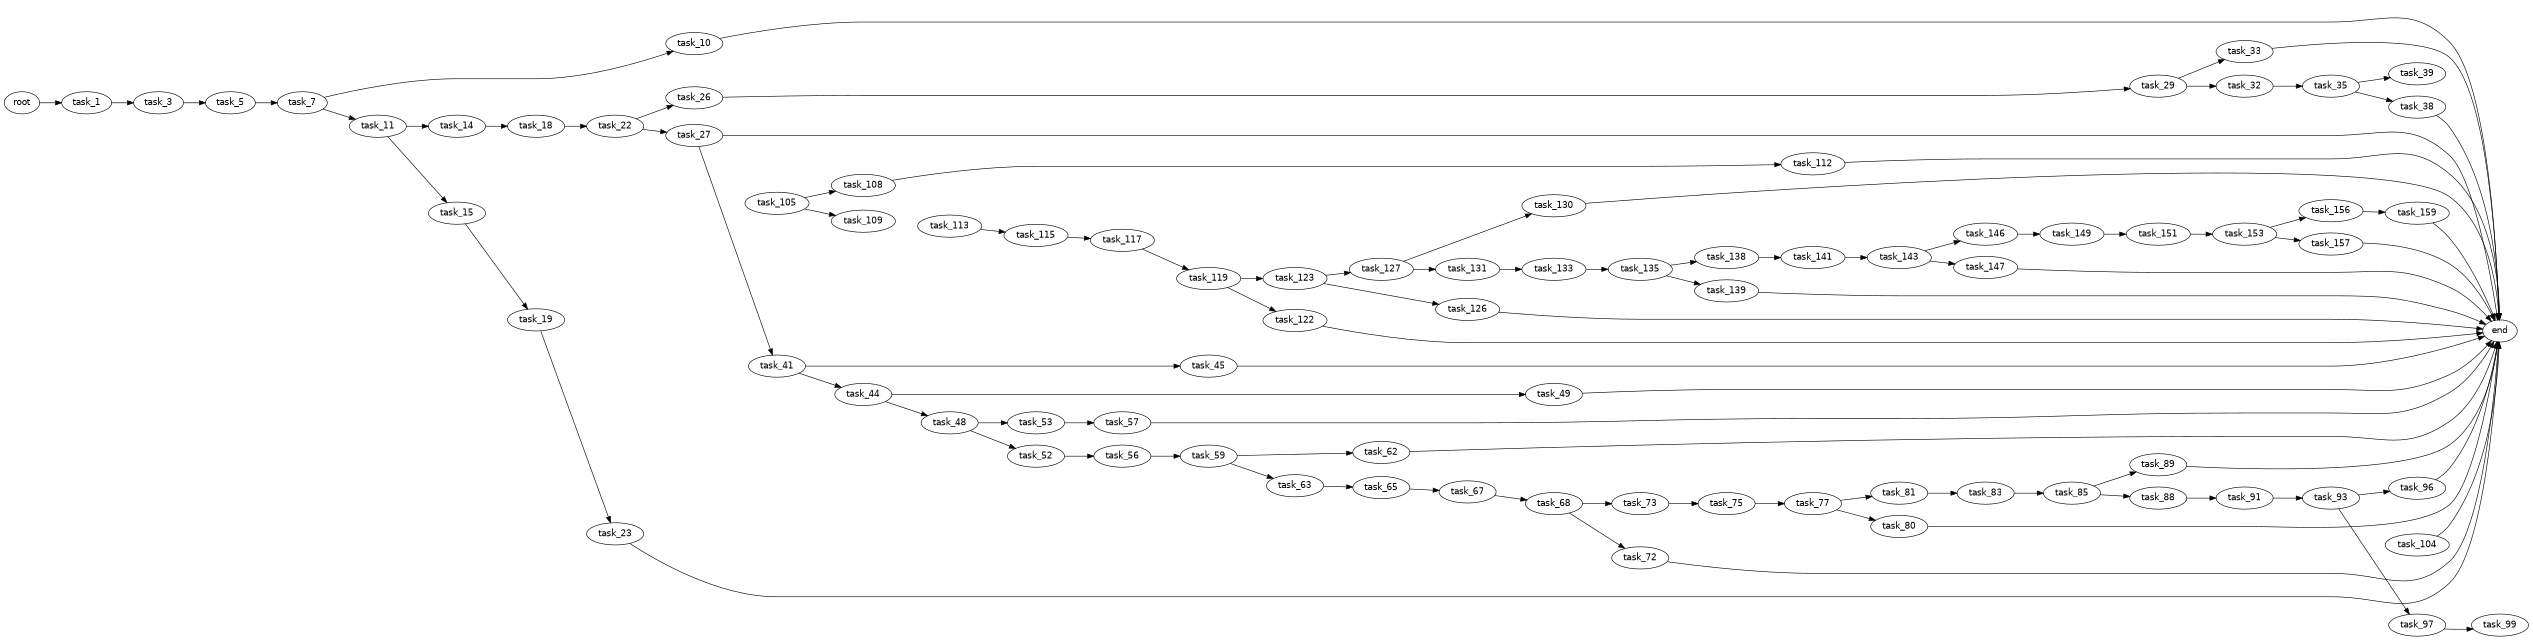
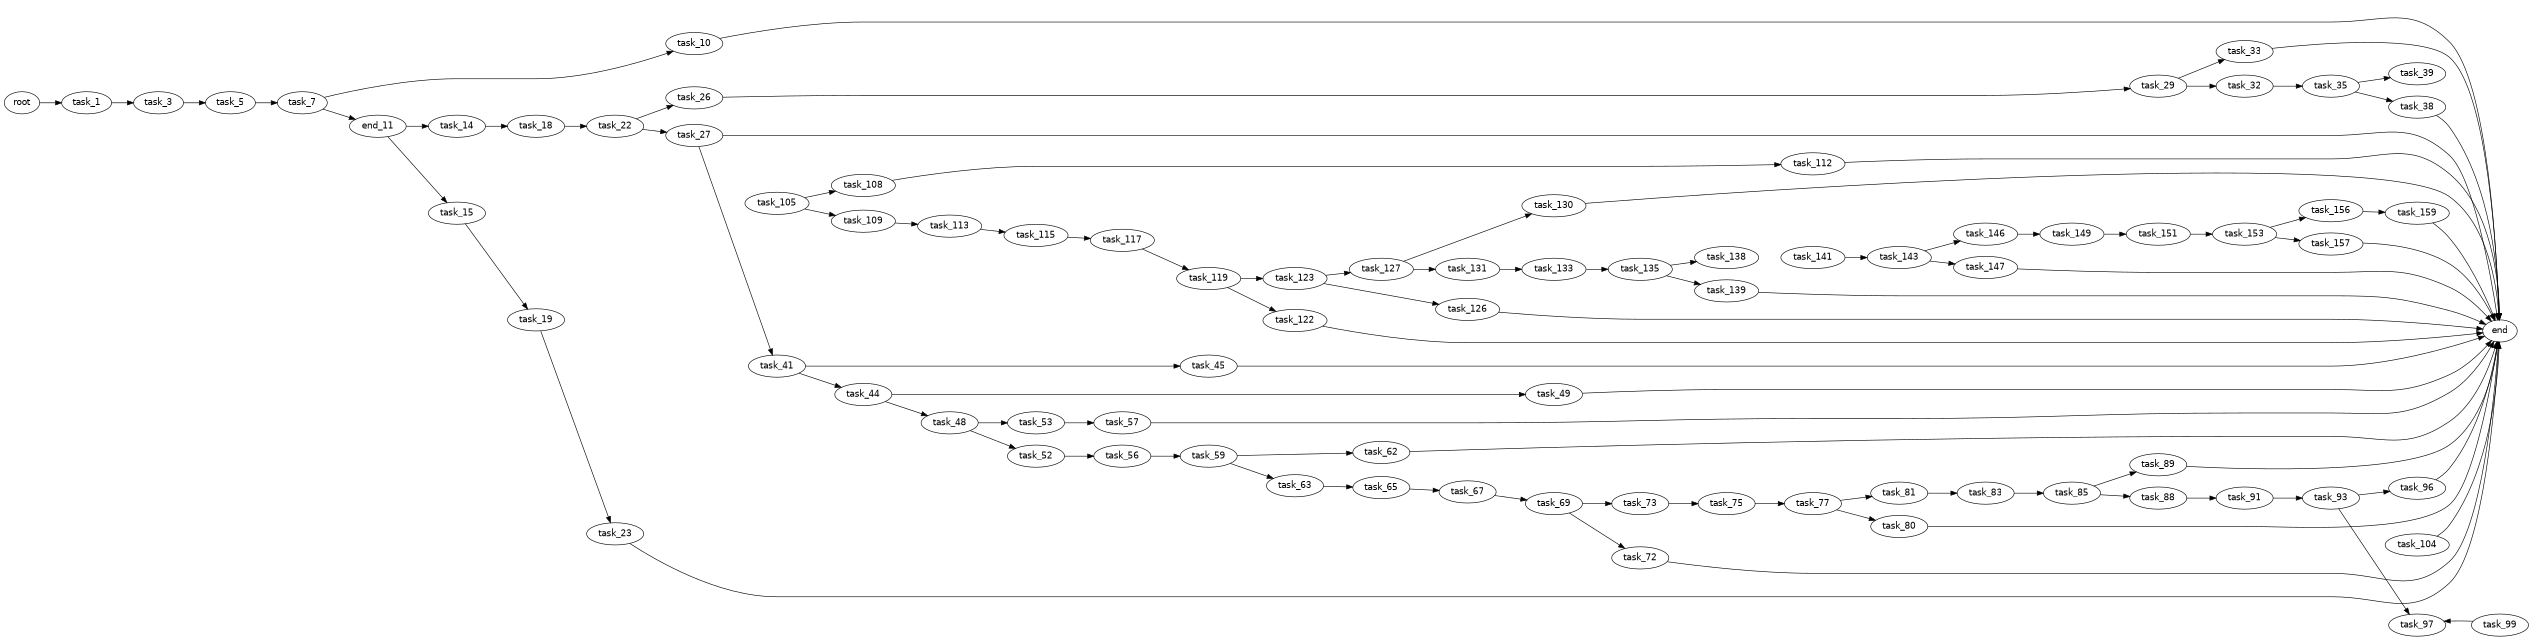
(378, 126) -> (378, 126)
none -> (903, 223)
(1767, 258) -> none
(1554, 504) -> (1554, 504)
(2456, 629) -> (2462, 621)
